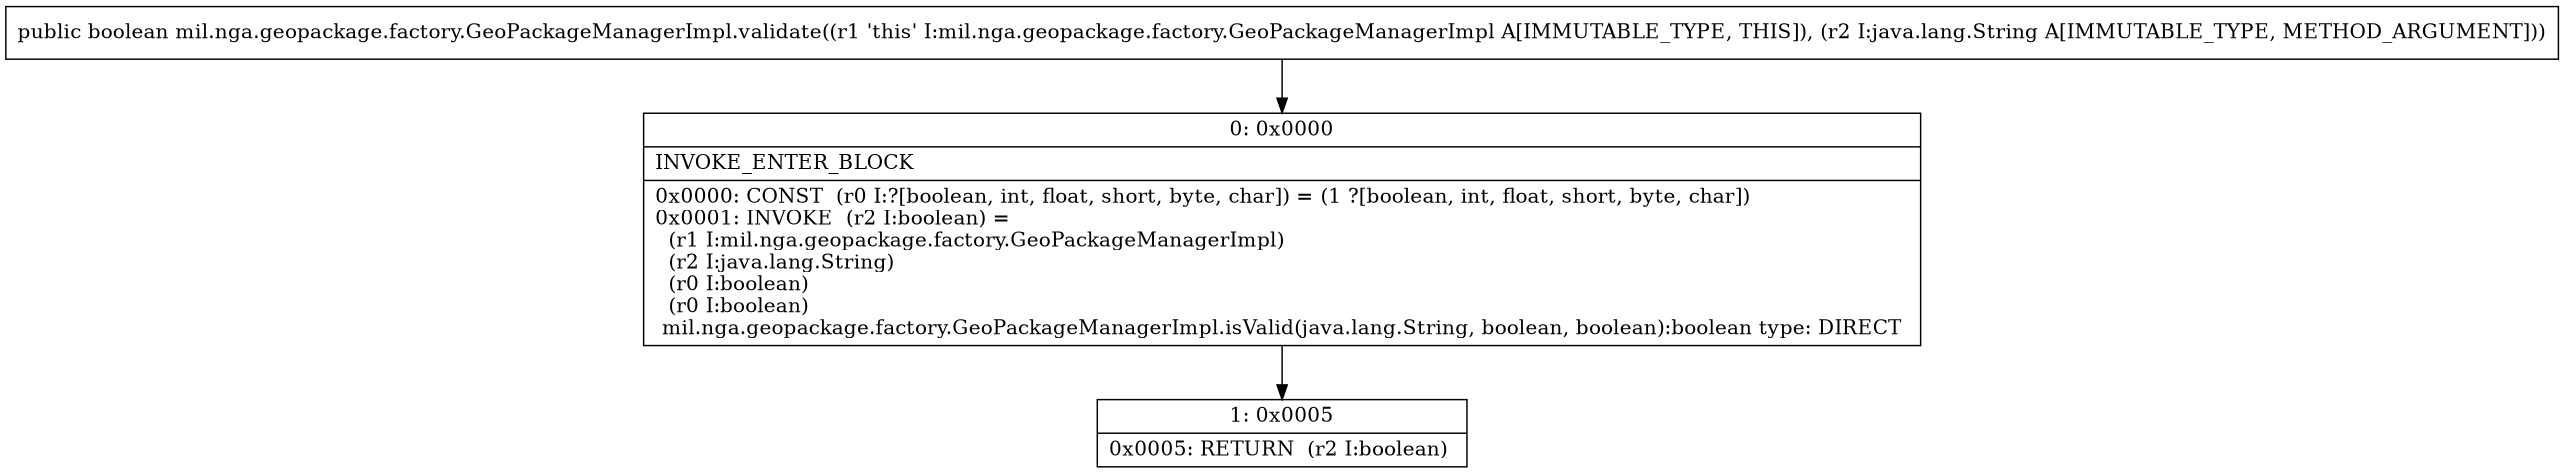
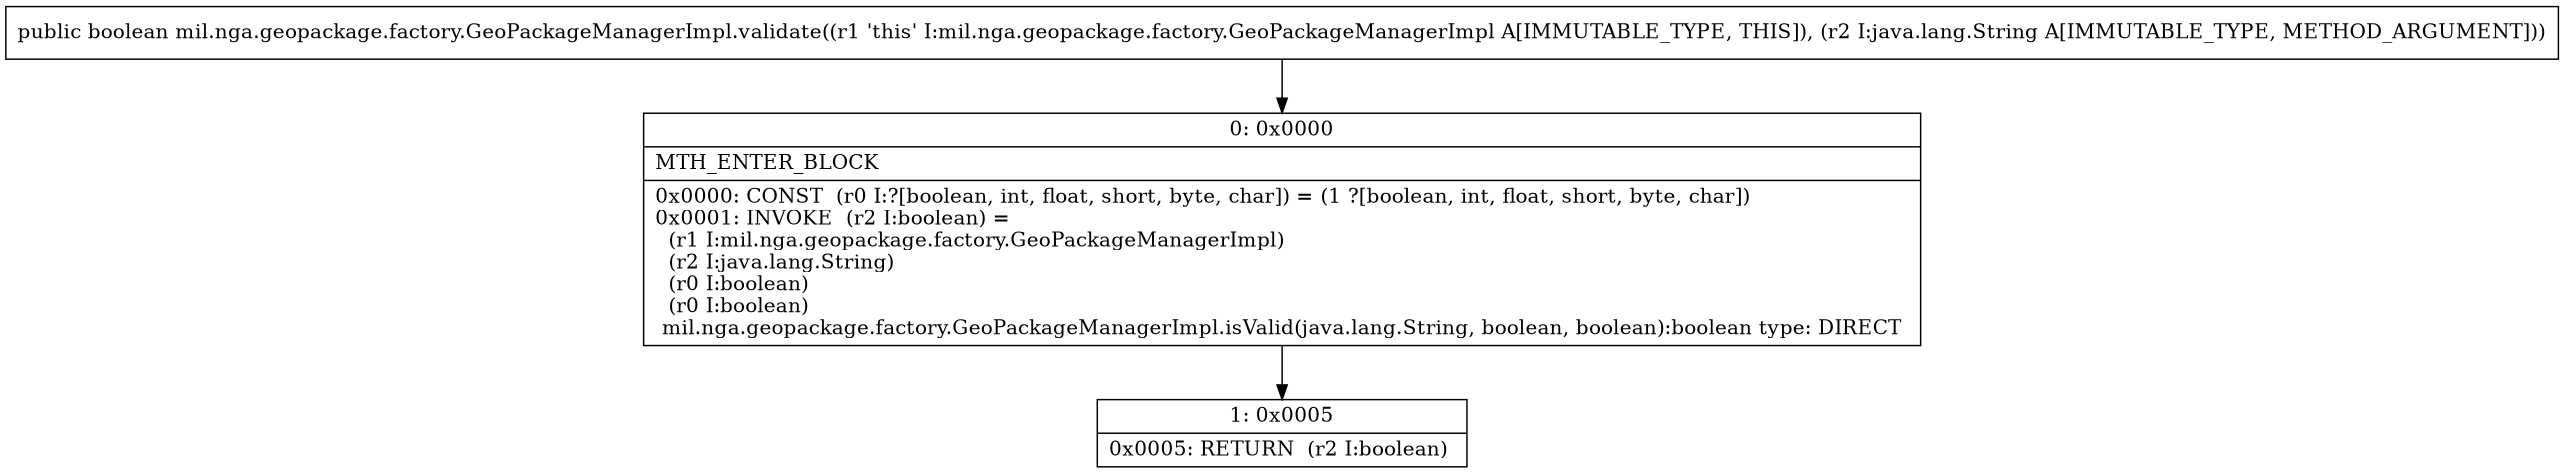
(785, 163) -> (768, 163)
